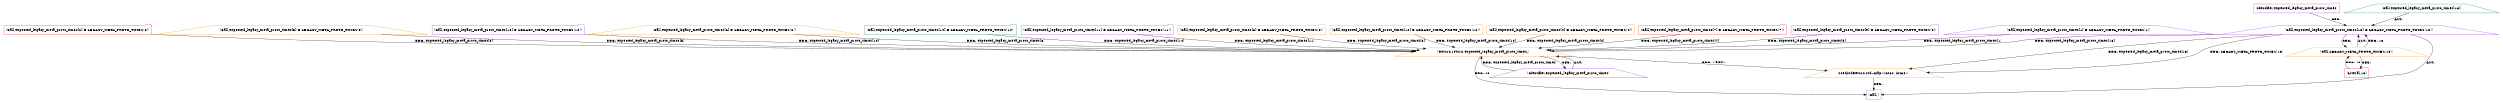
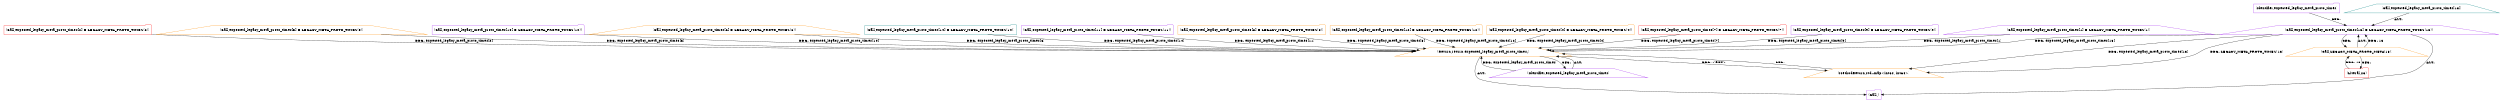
(2357, 52) -> (2357, 52)
(1482, 73) -> (1482, 73)
(2357, 73) -> (2357, 73)
(1874, 83) -> (1699, 59)
